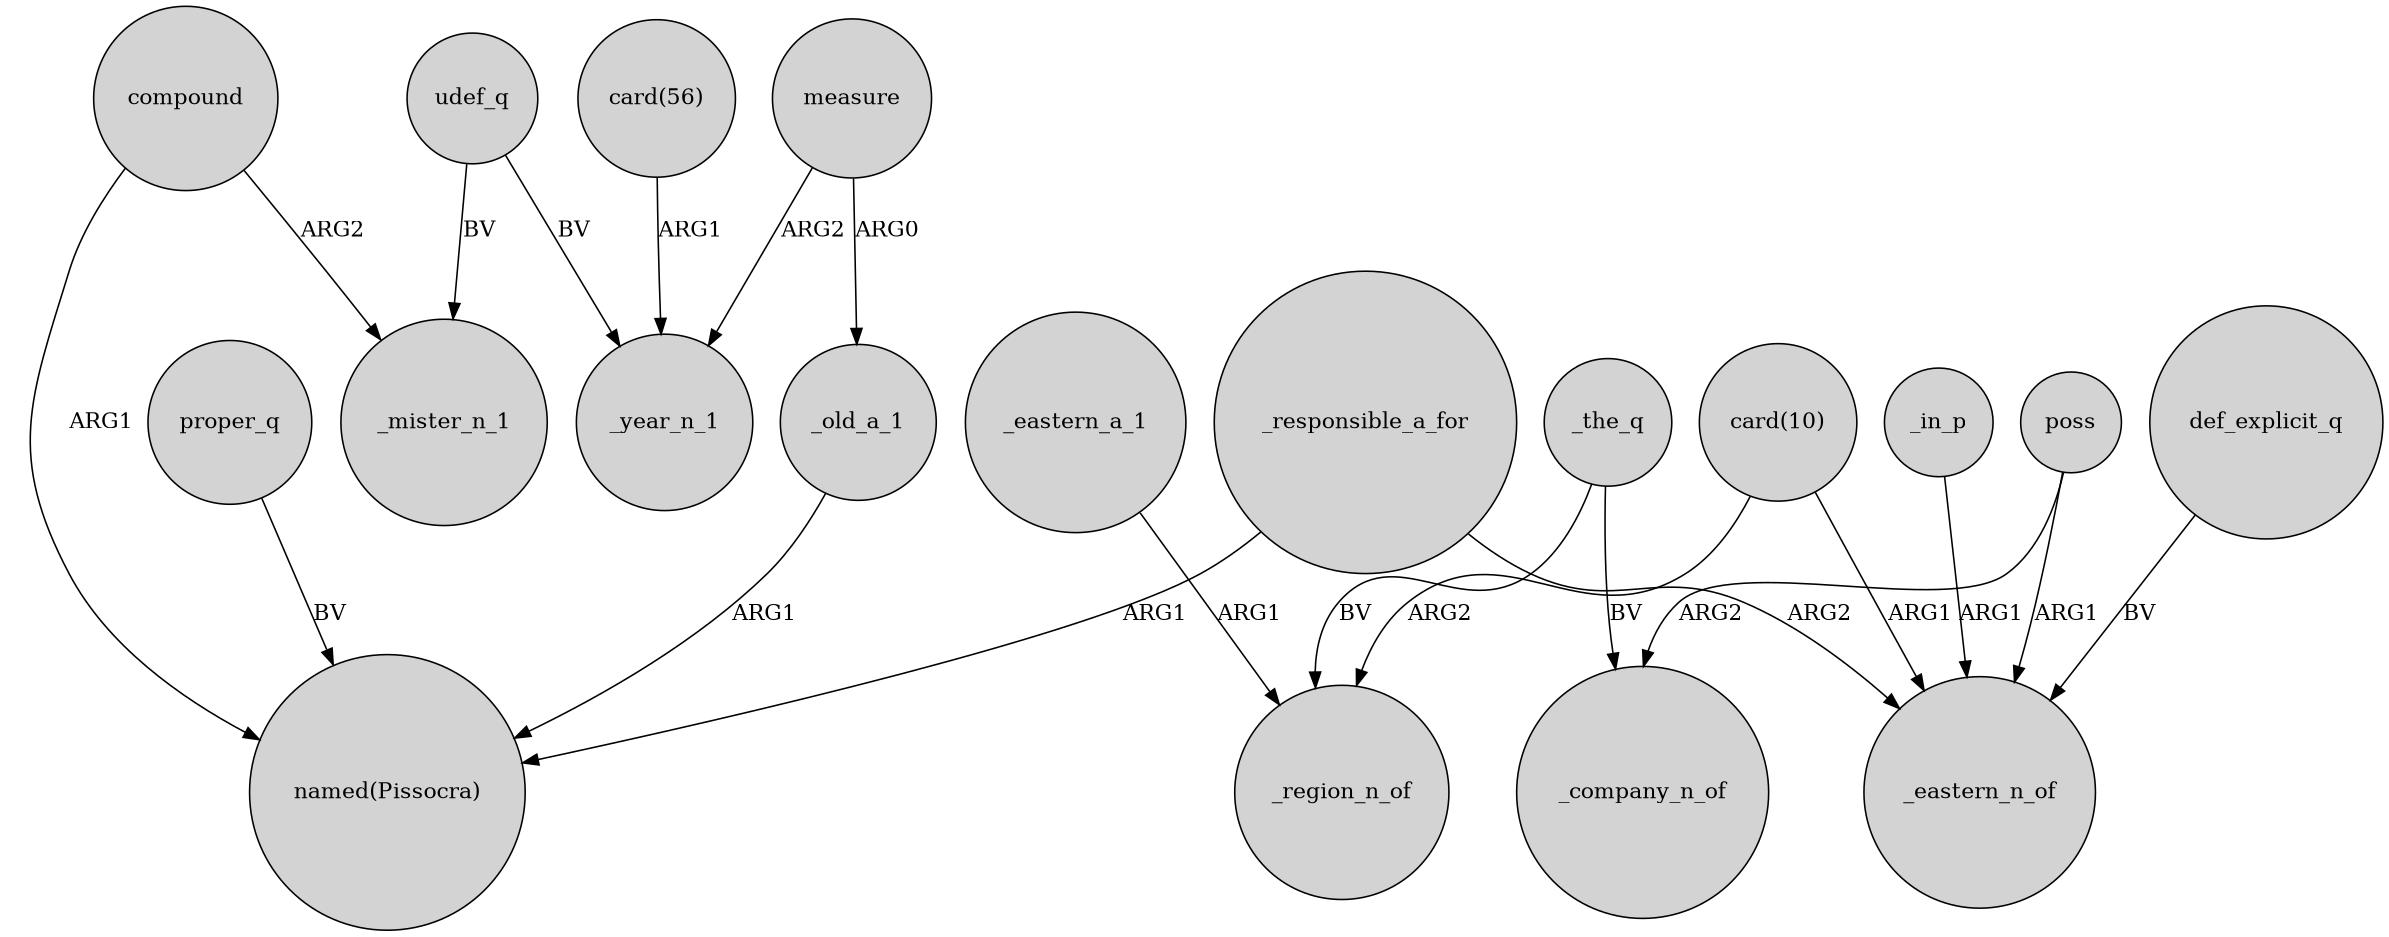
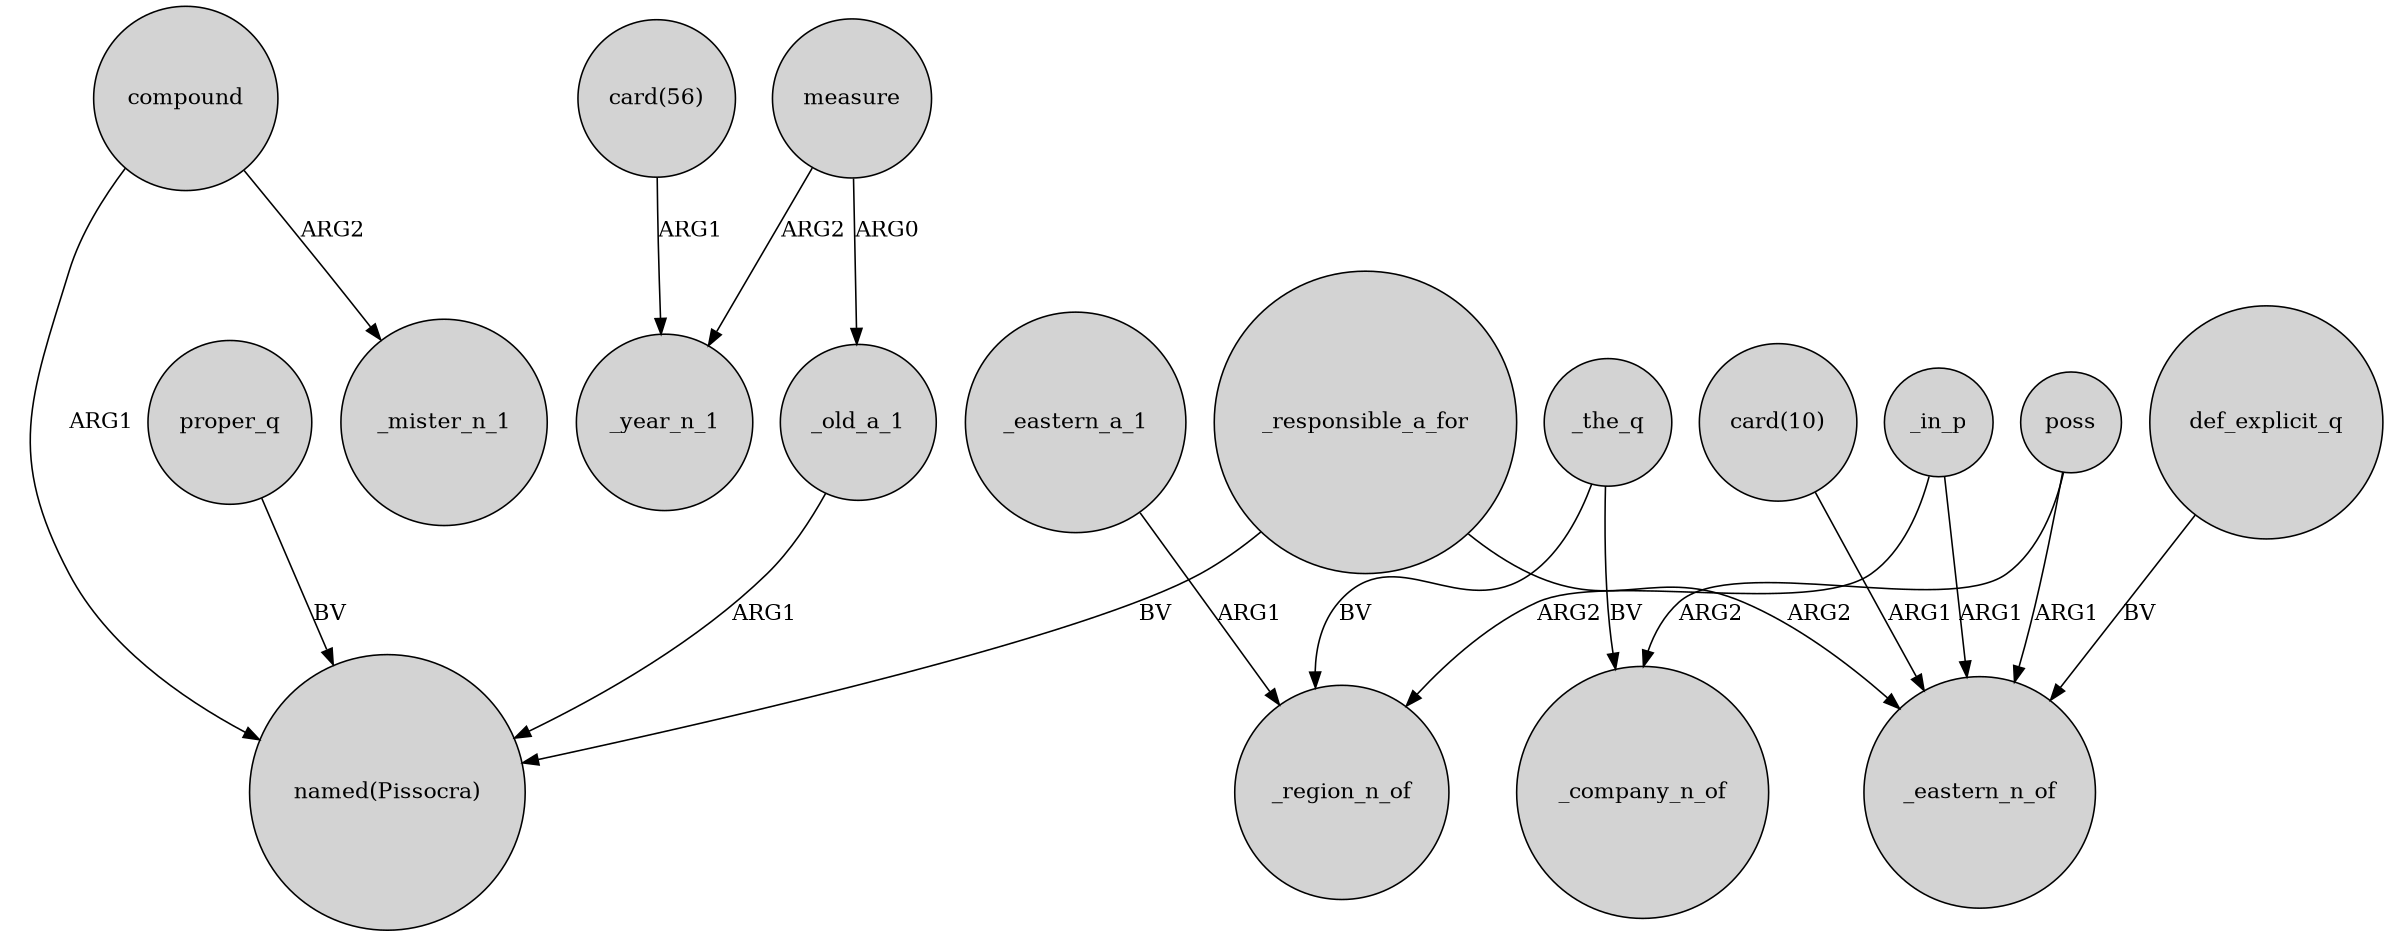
(472, 98) -> none
(1497, 576) -> (1747, 593)
(1155, 614) -> (1155, 614)
